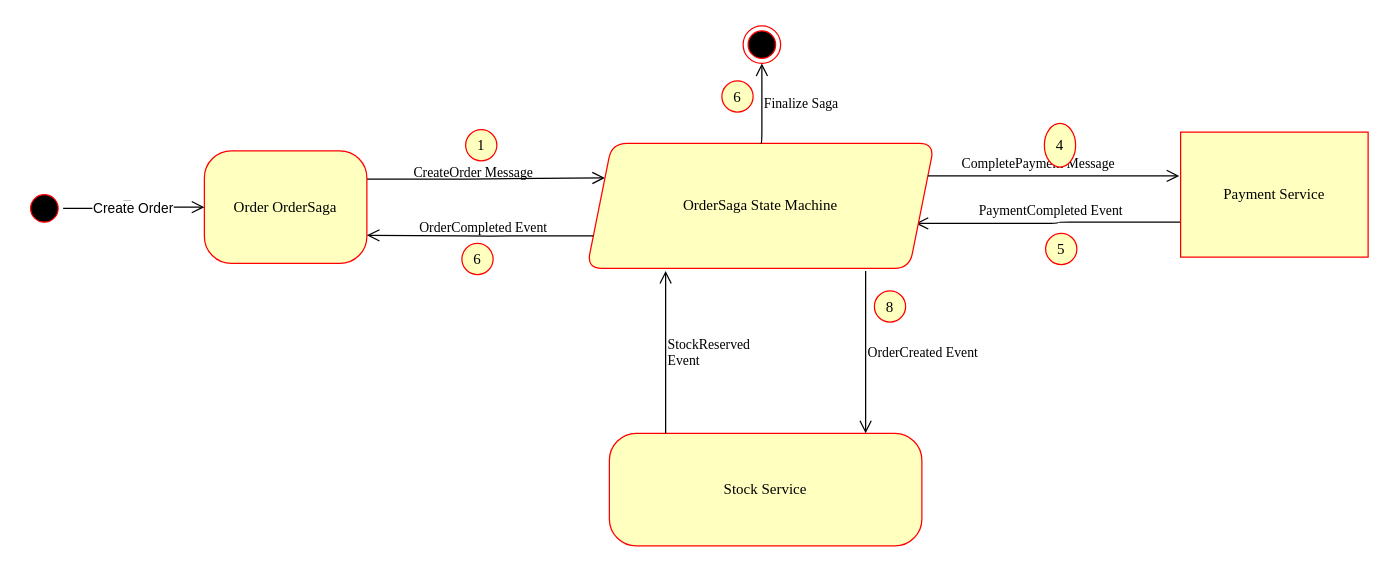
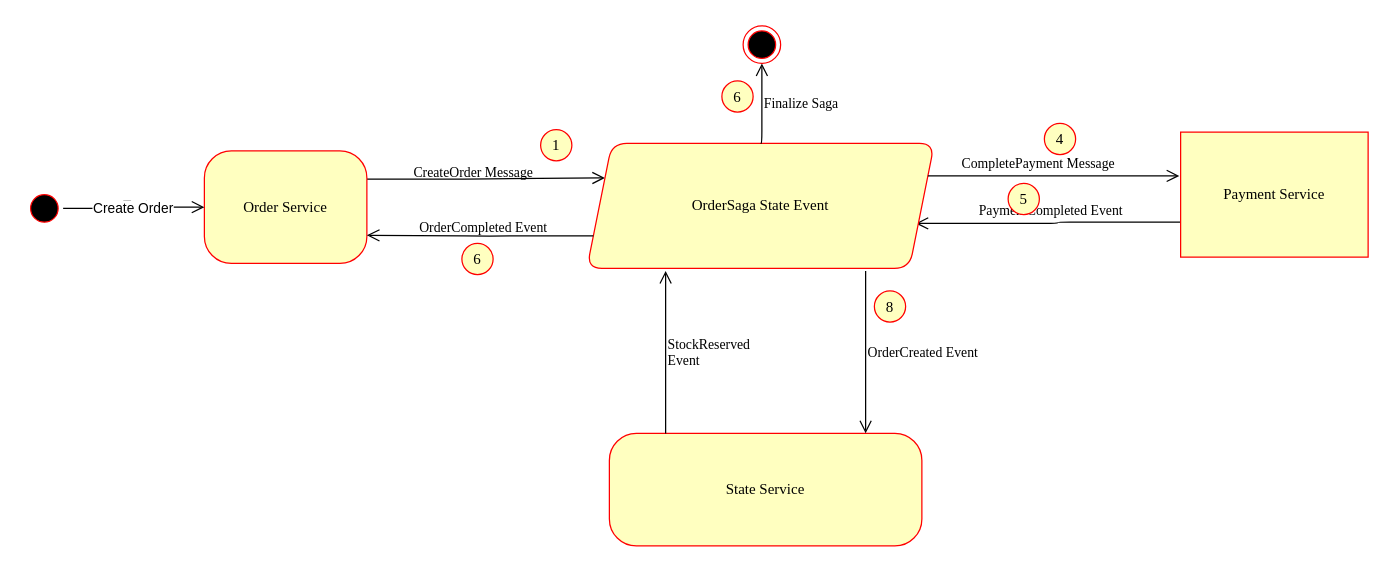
(481, 145) -> (556, 145)
(1060, 145) -> (1060, 139)
(761, 206) -> (761, 206)
(286, 207) -> (286, 207)
(1061, 249) -> (1024, 199)
(766, 489) -> (766, 489)
